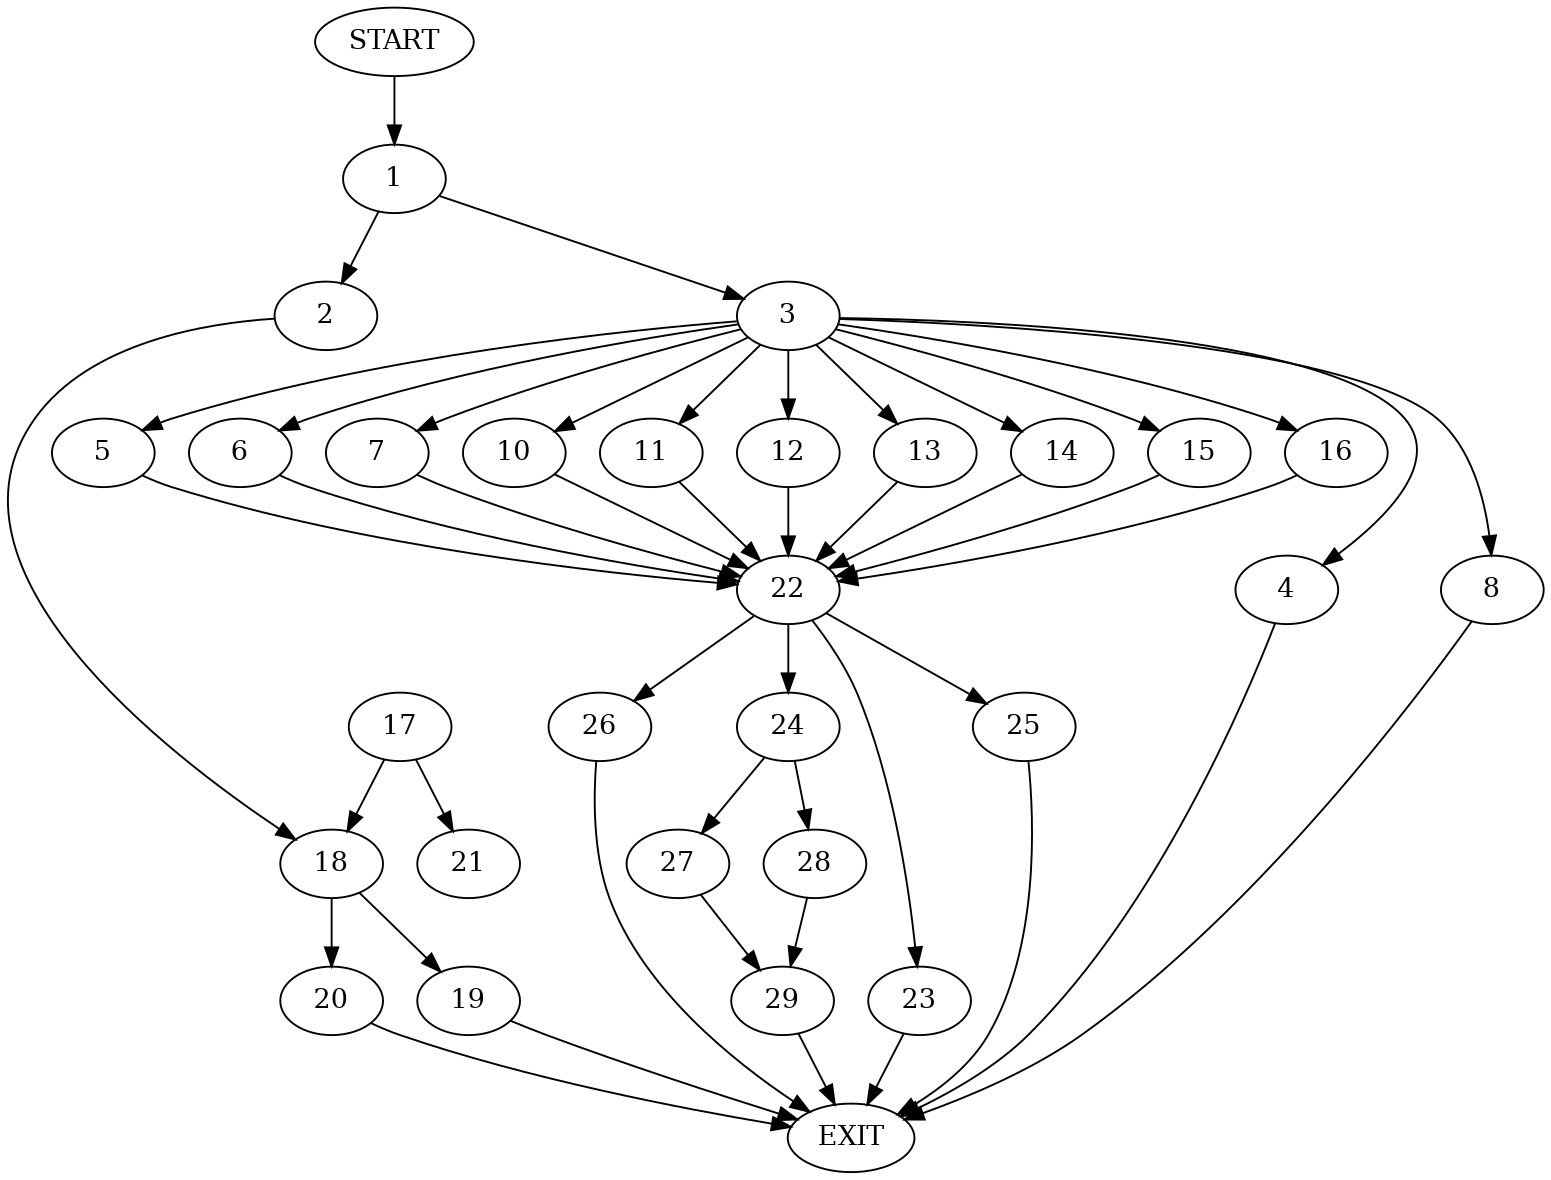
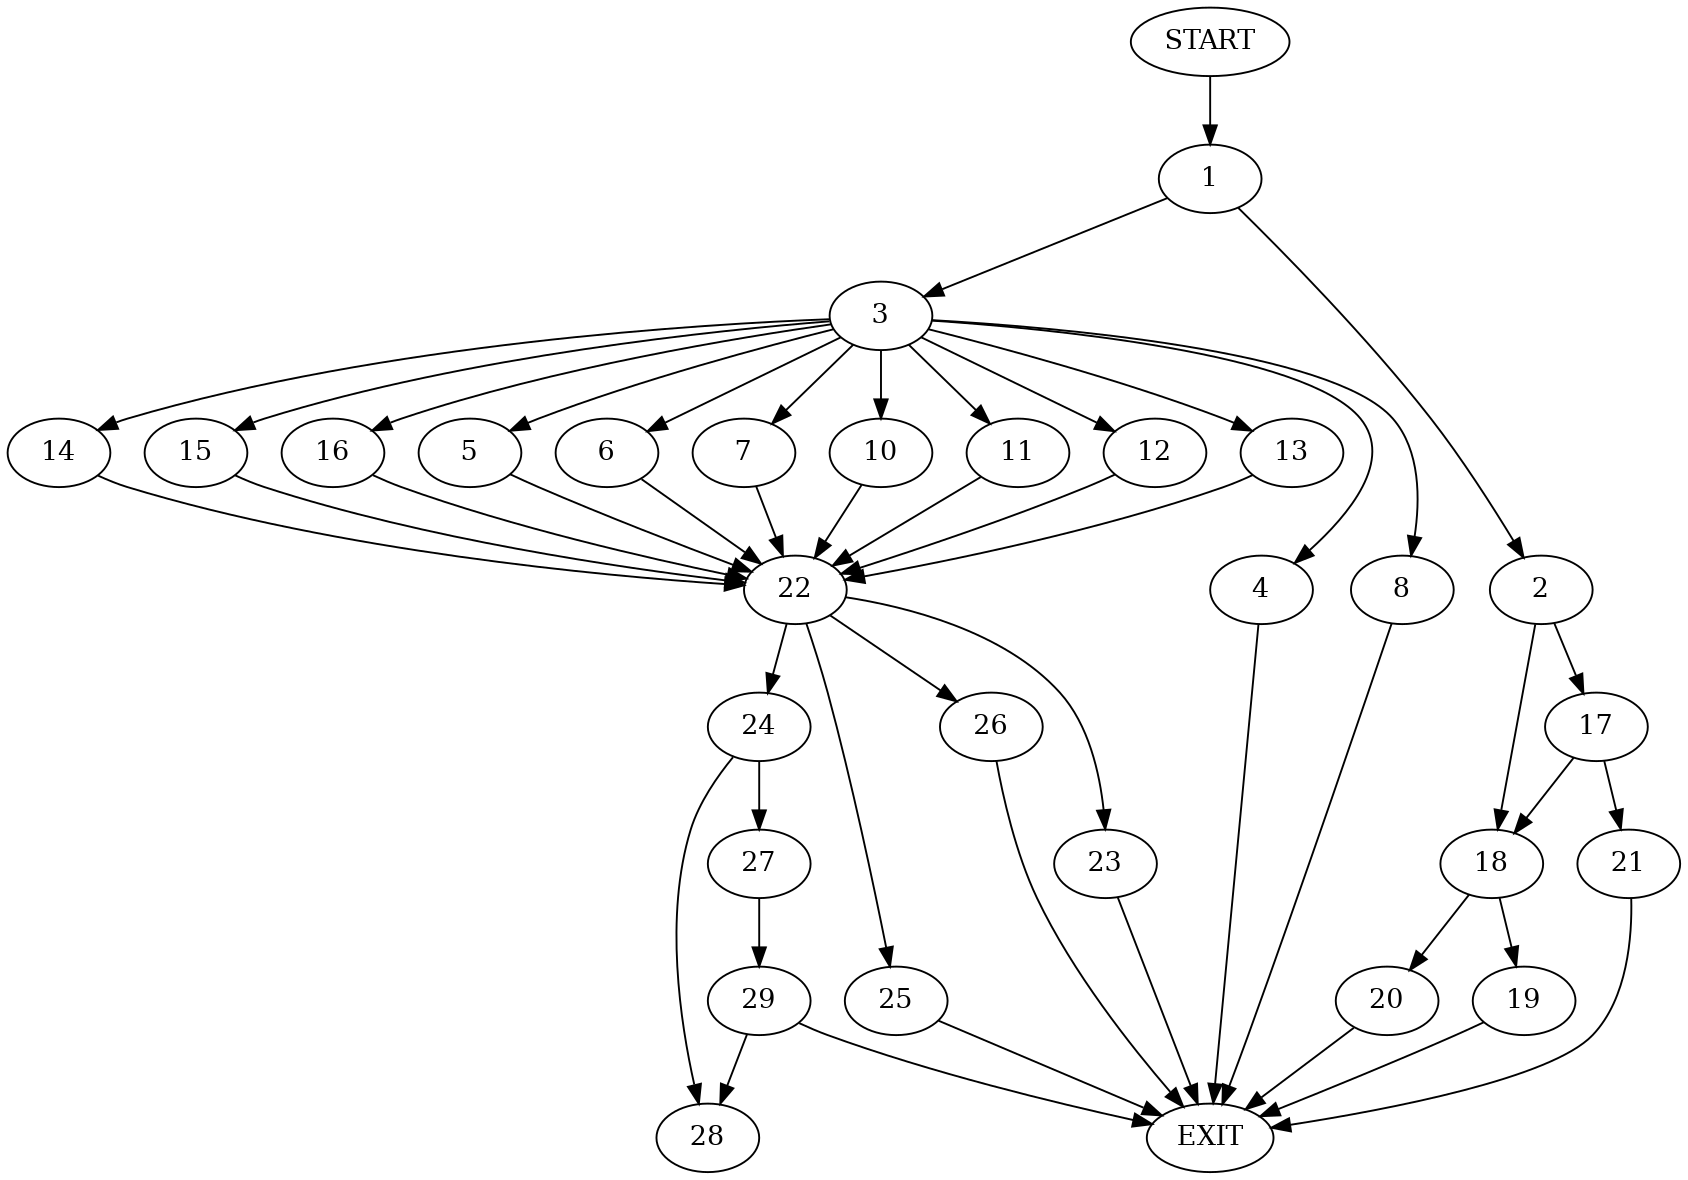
none -> (1565, 649)
(801, 923) -> (737, 1060)
none -> (1516, 1074)
